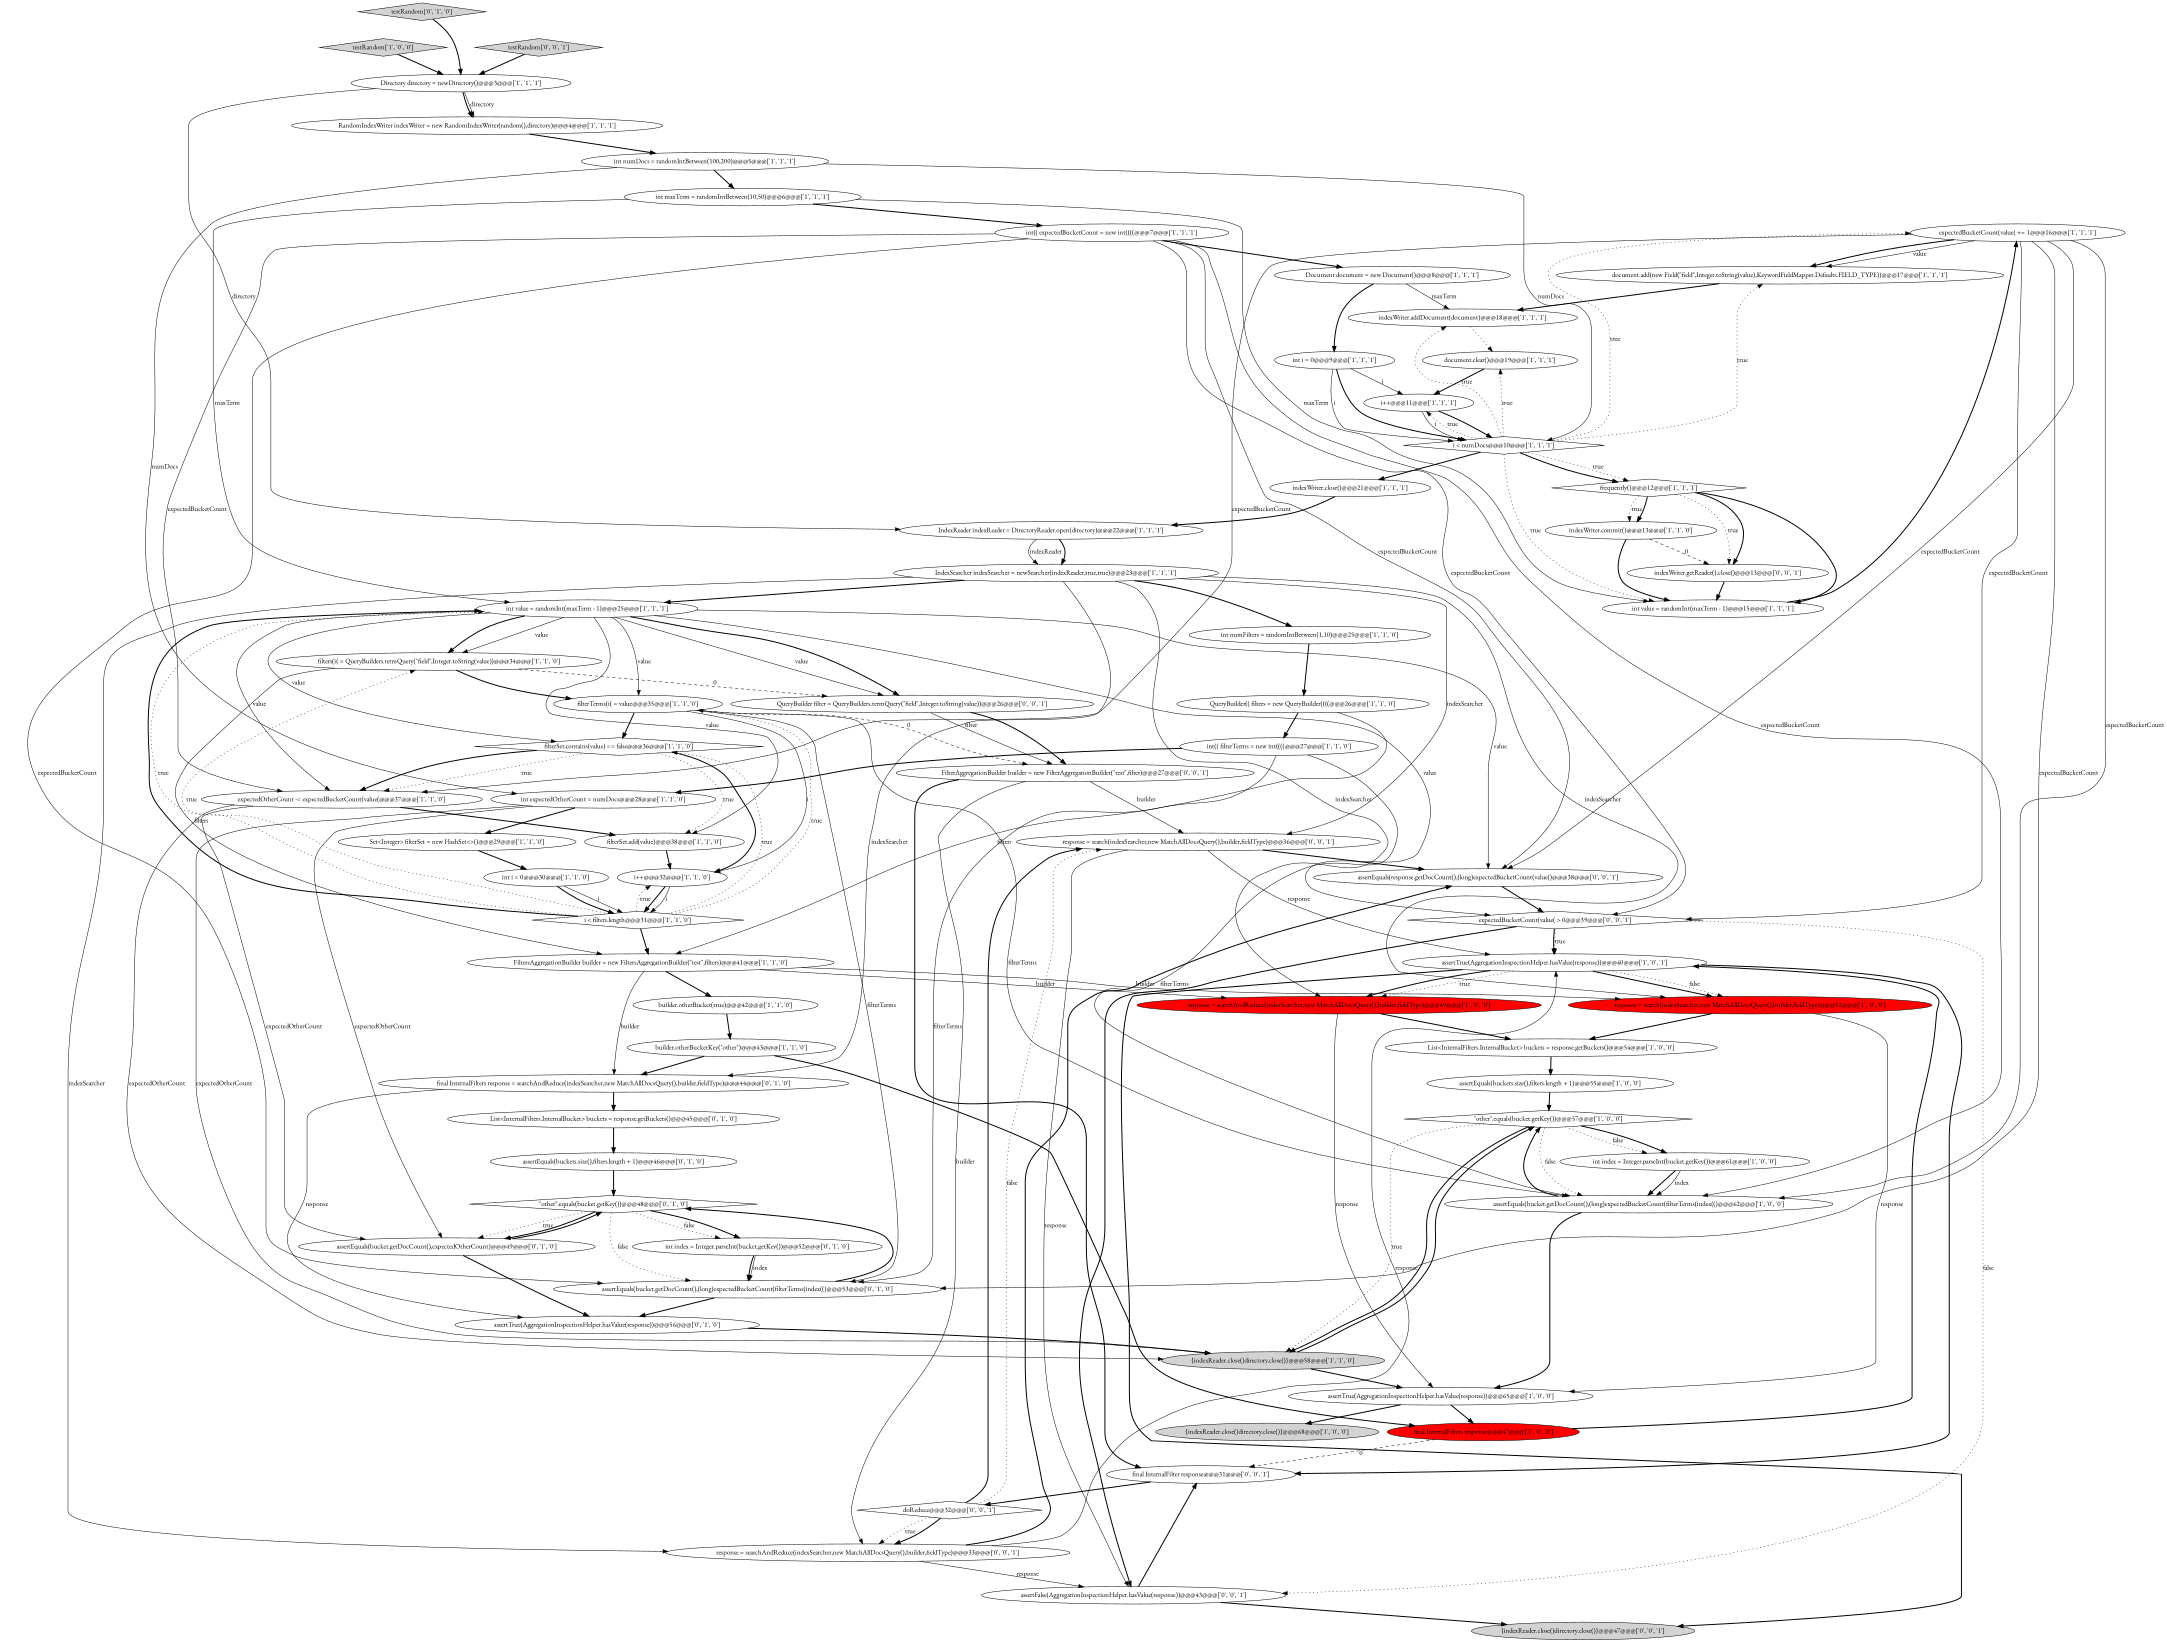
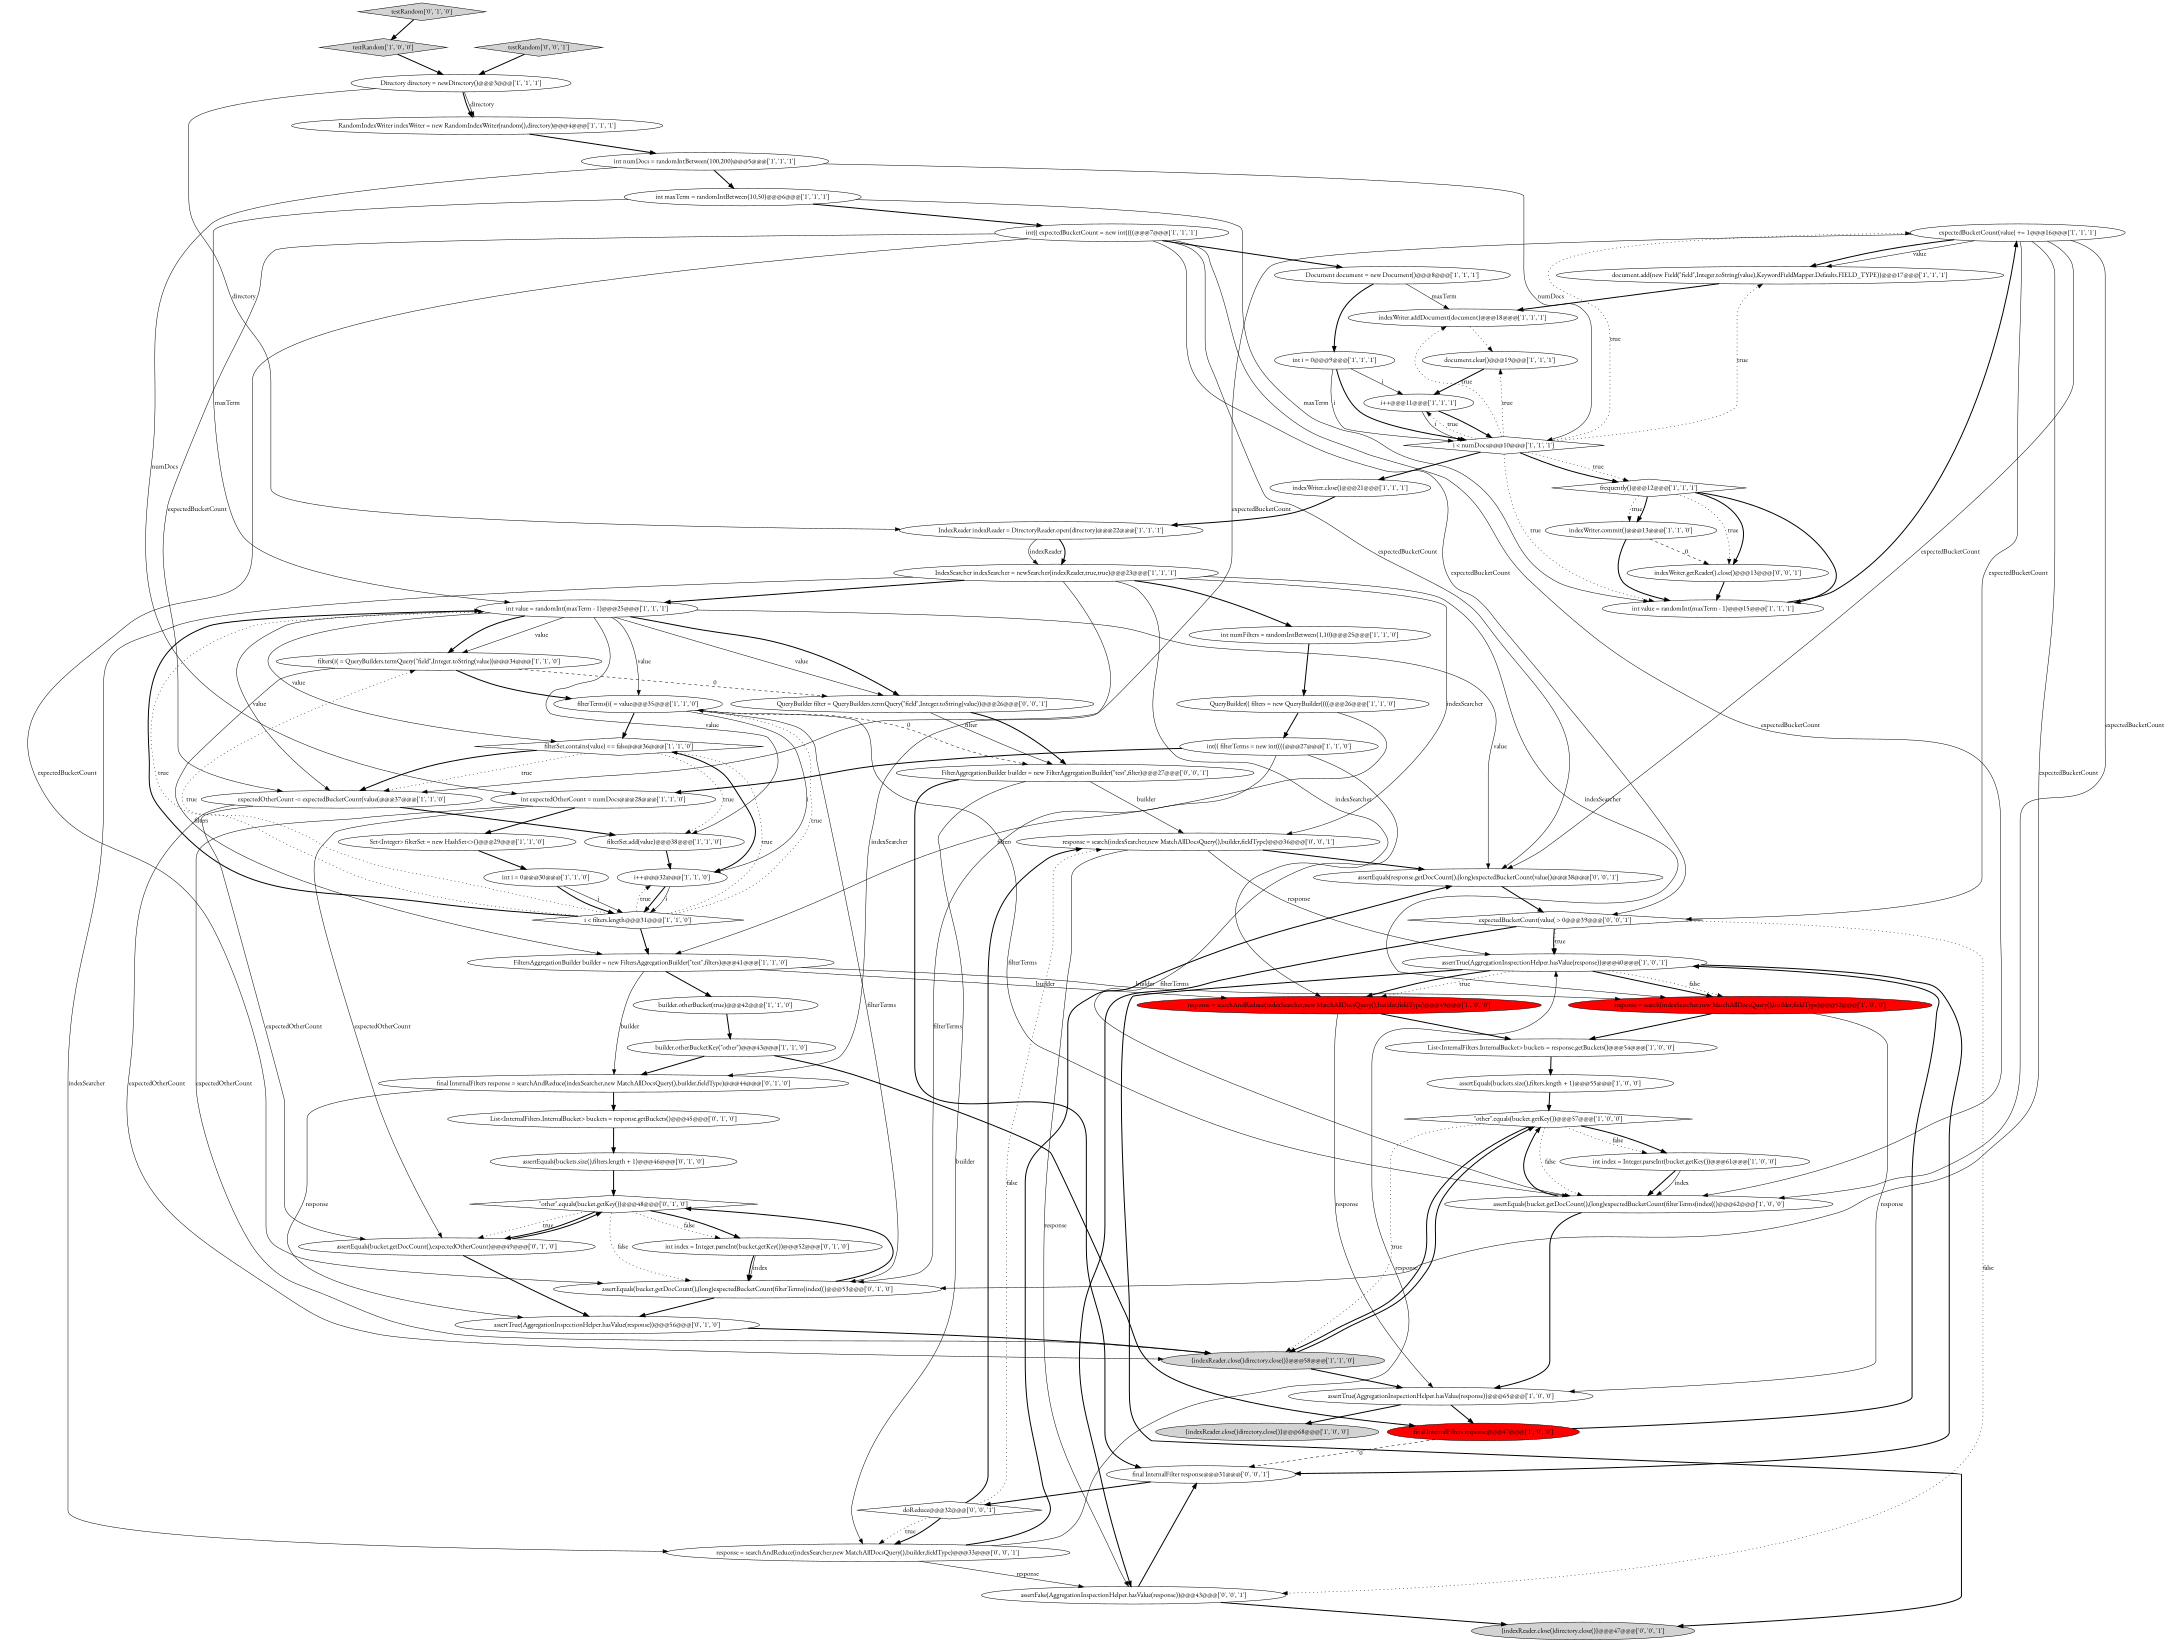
(453, 41) -> (404, 28)
(1238, 717) -> none
